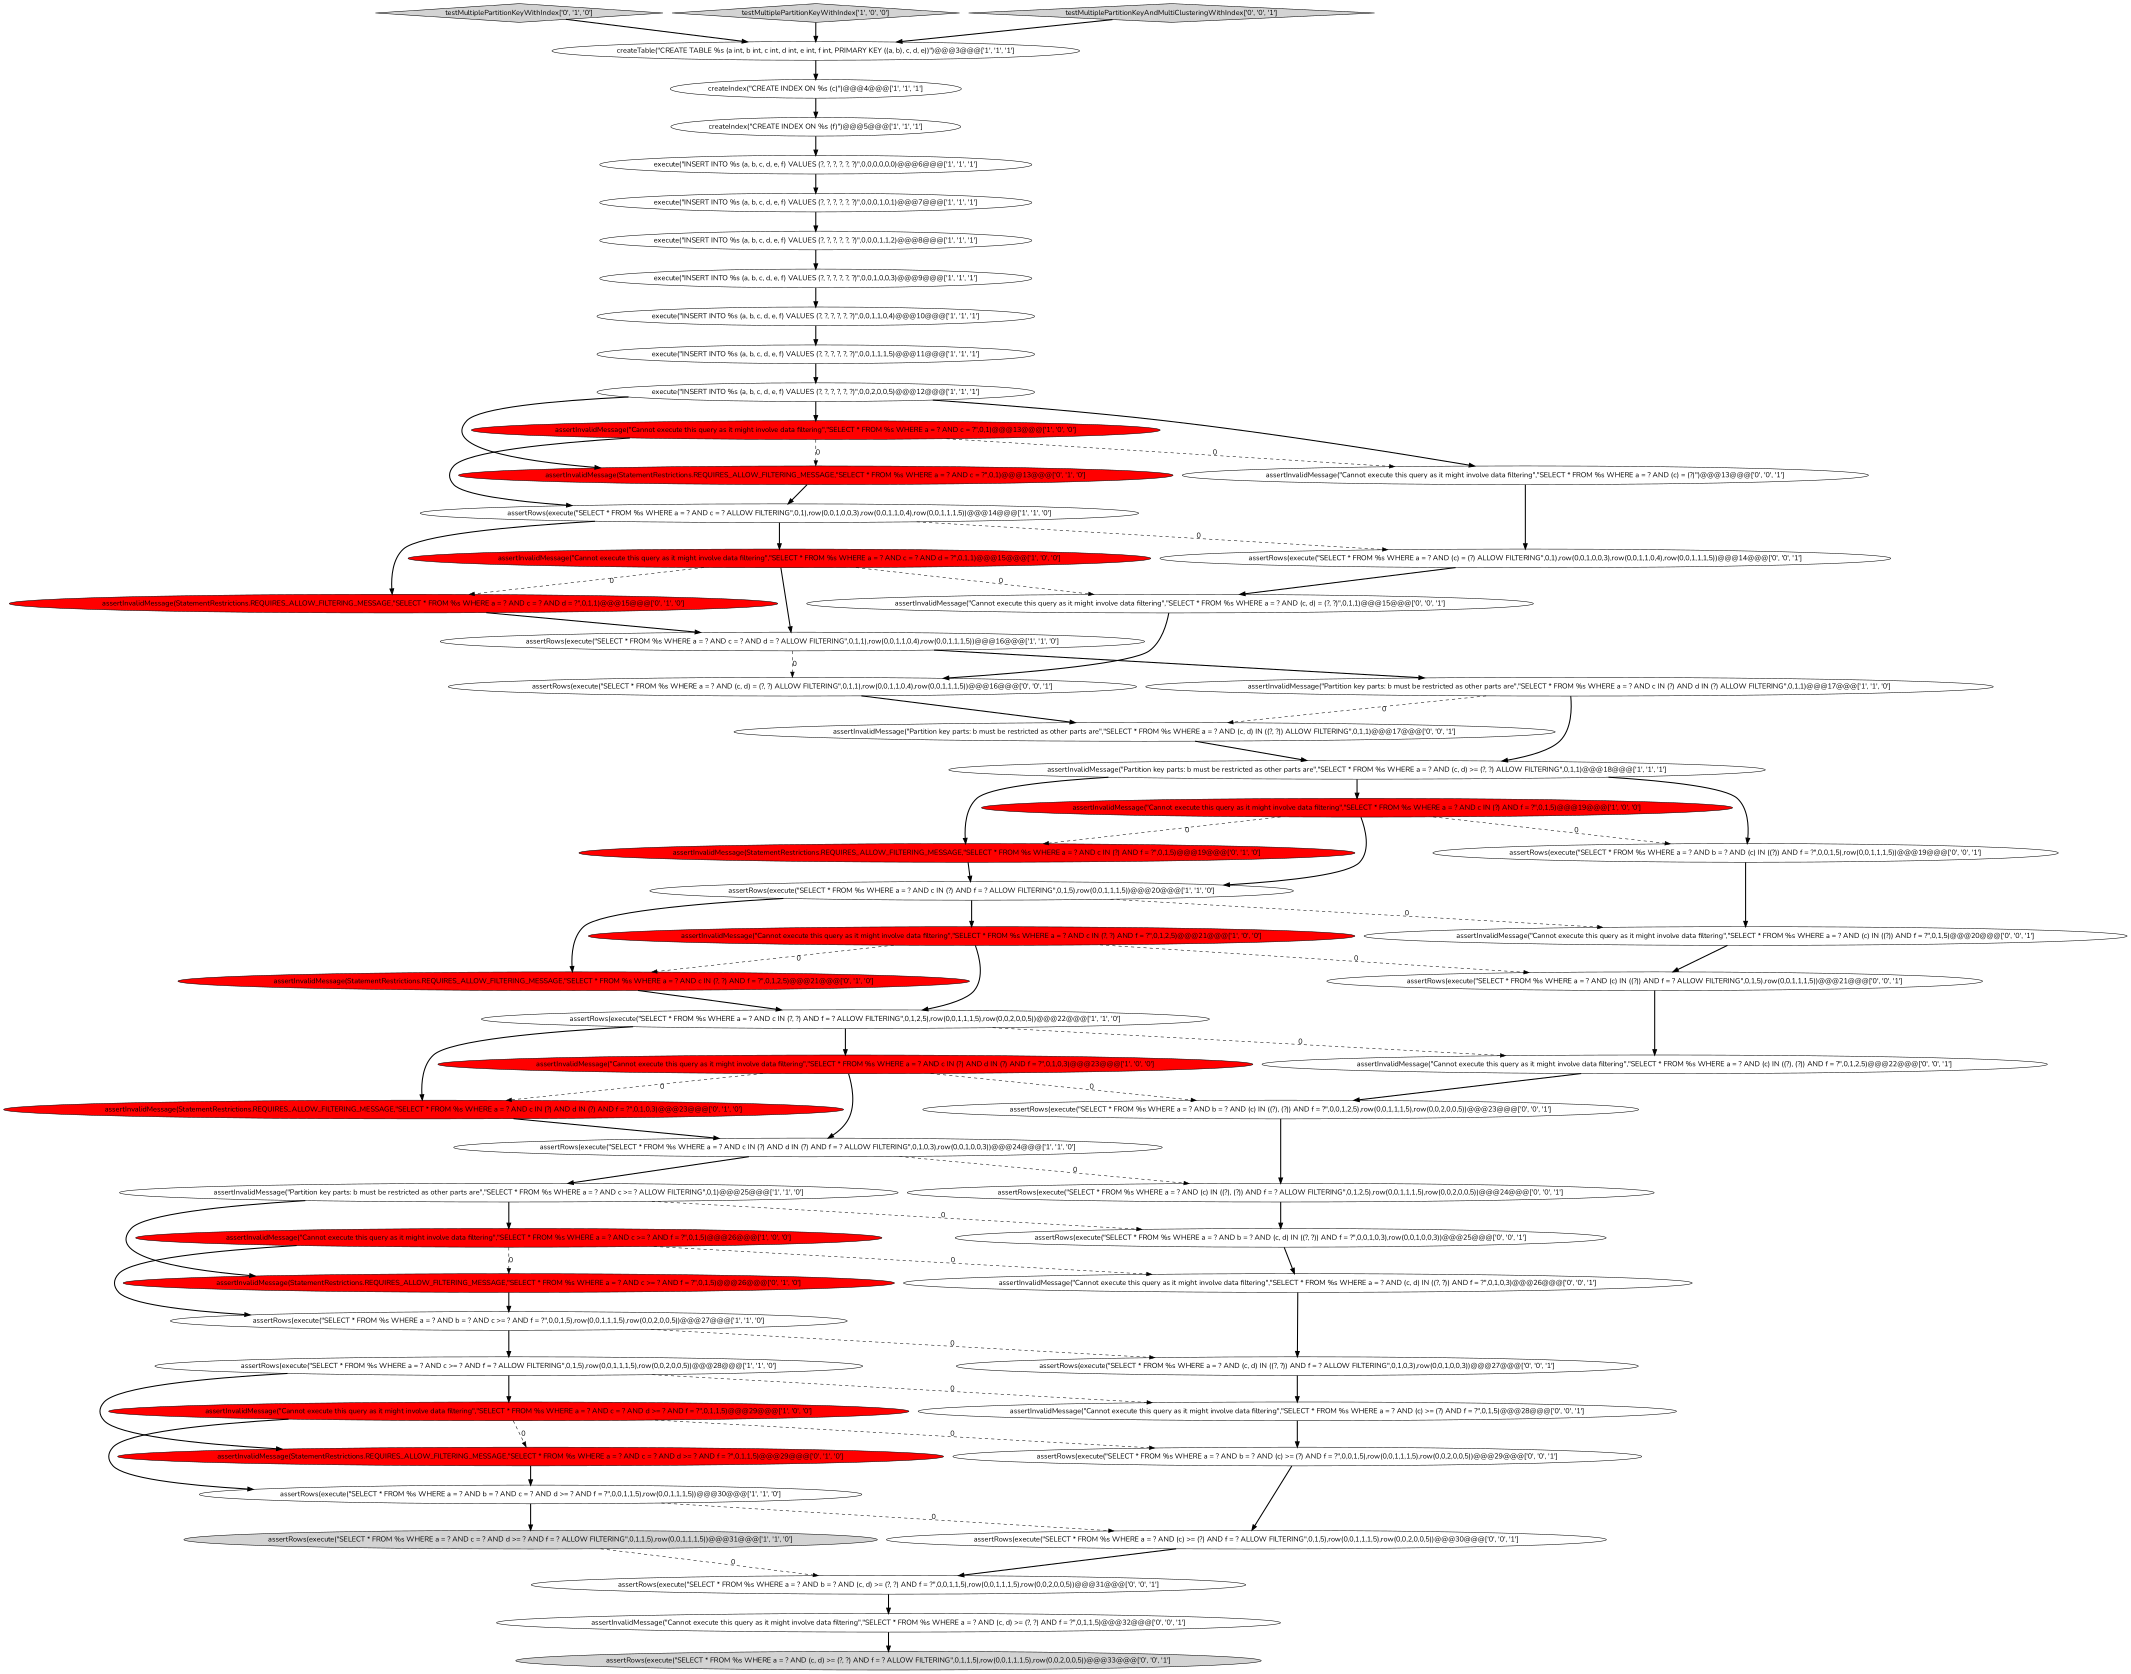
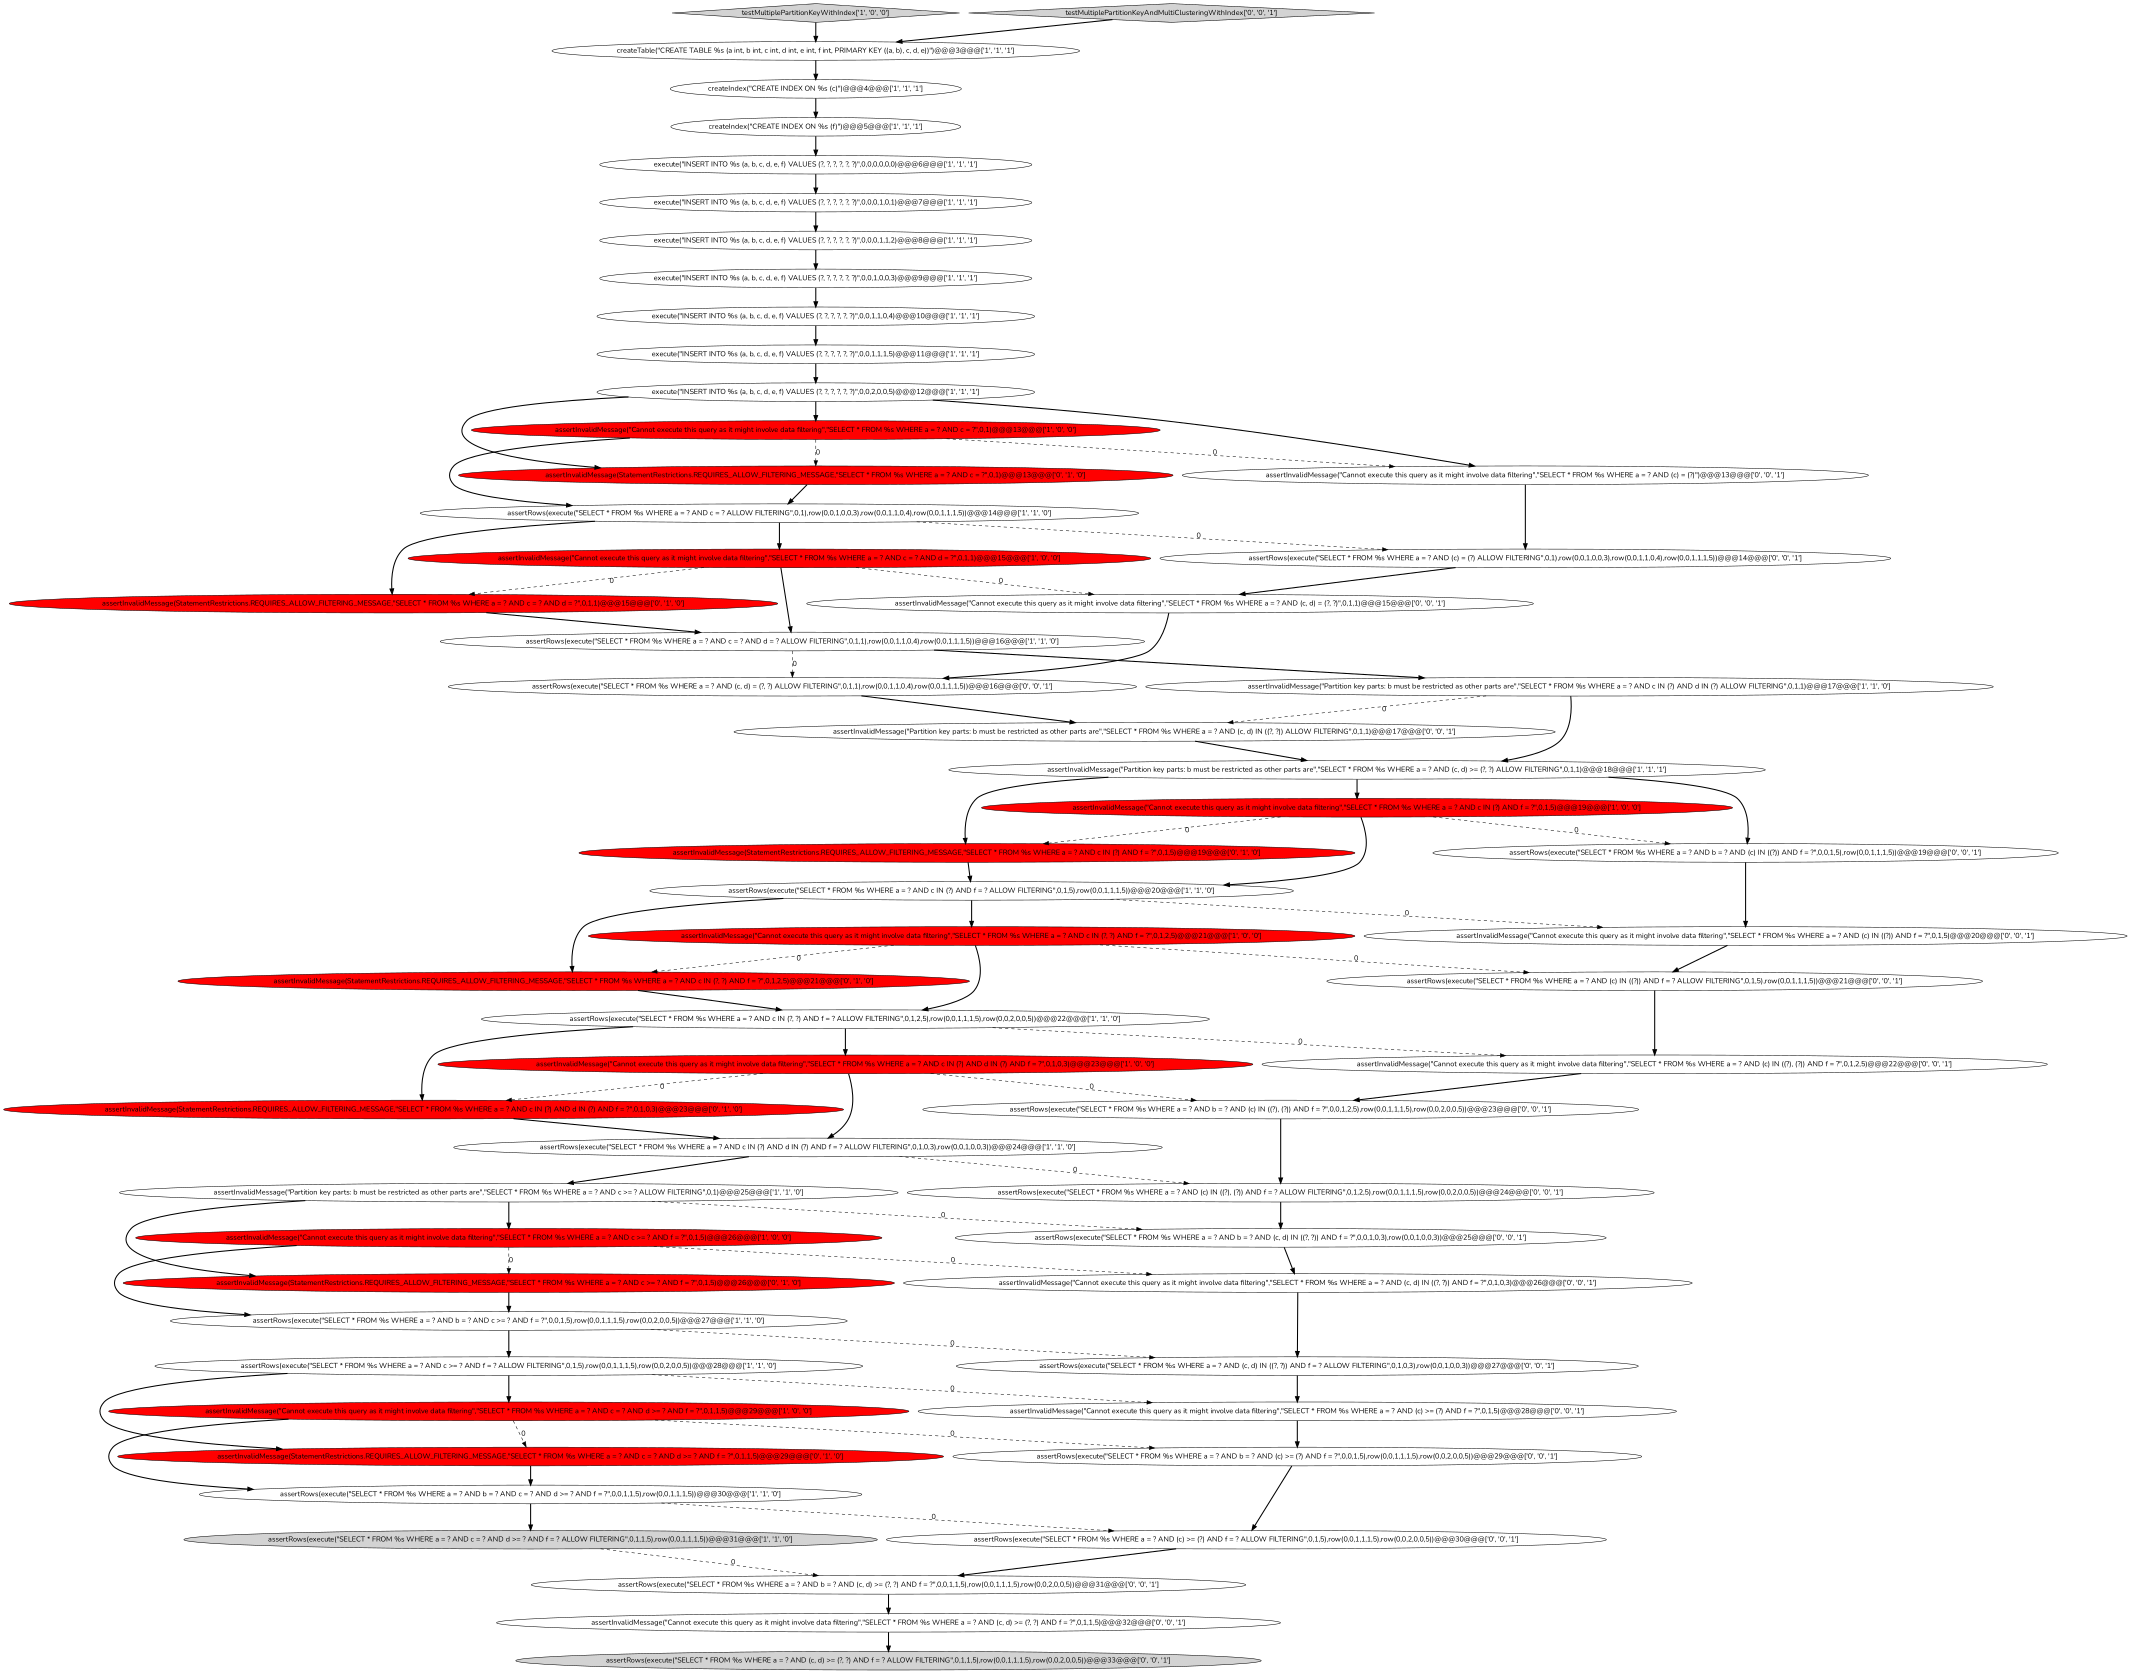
(519, 13) -> none
